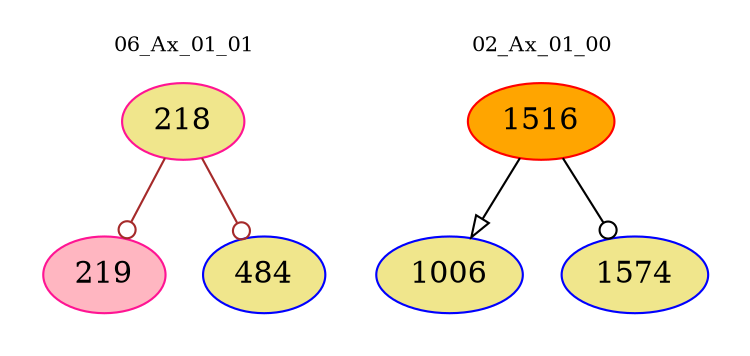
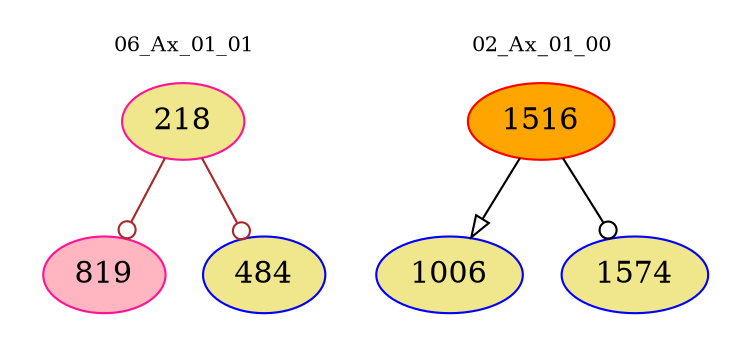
(104, 275) -> (104, 275)
